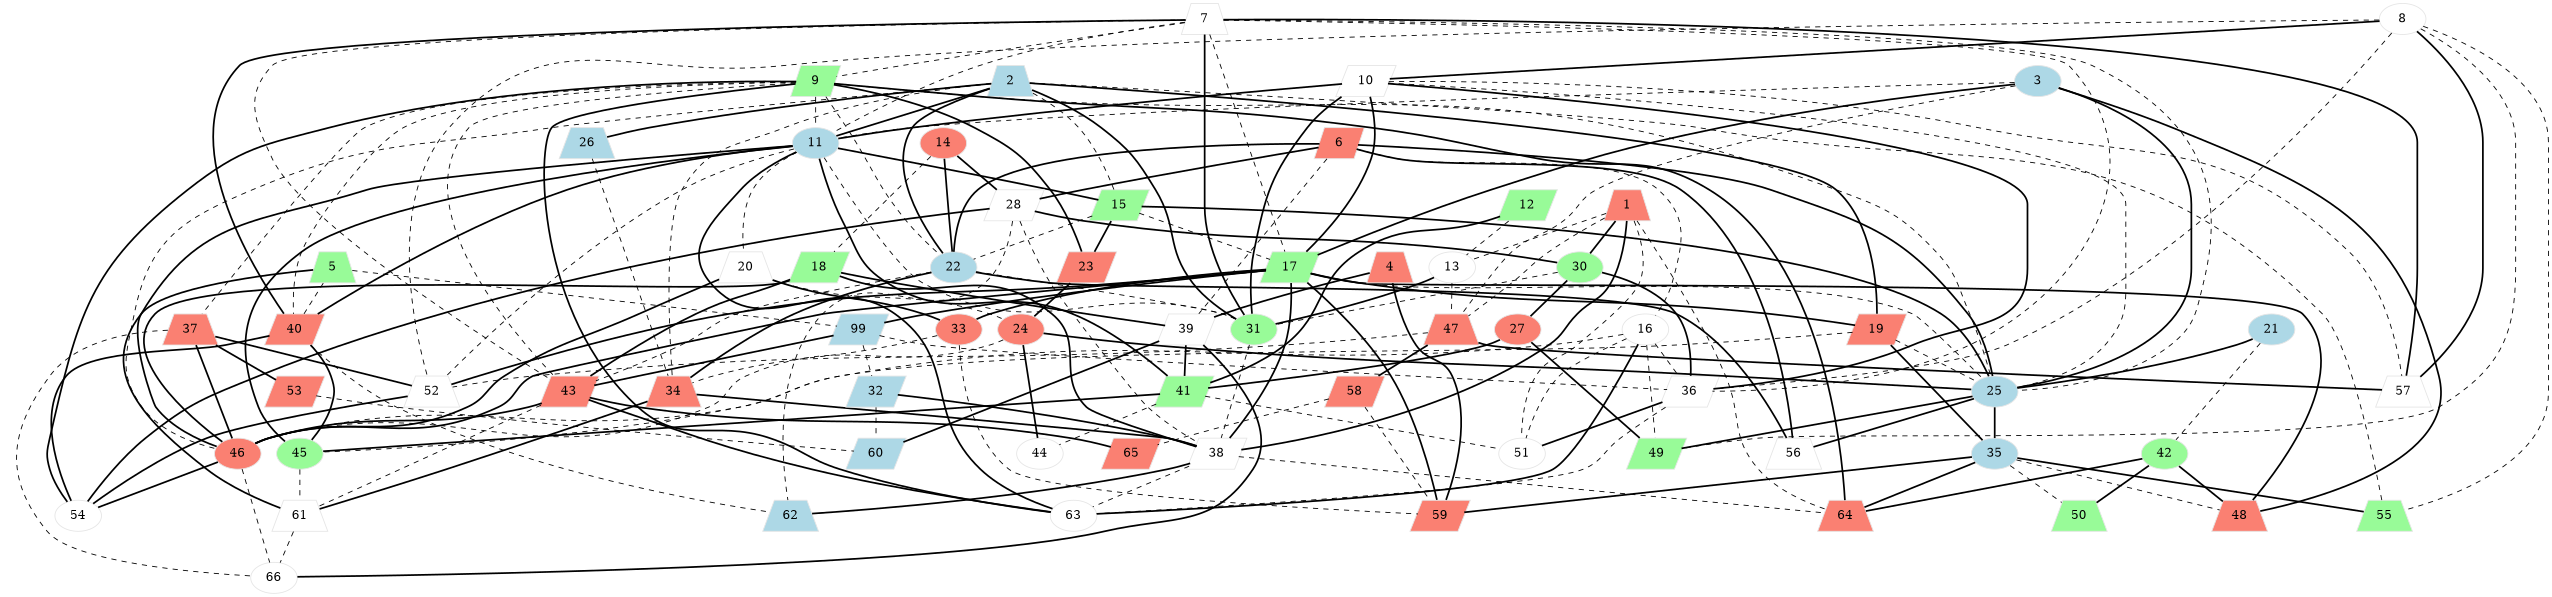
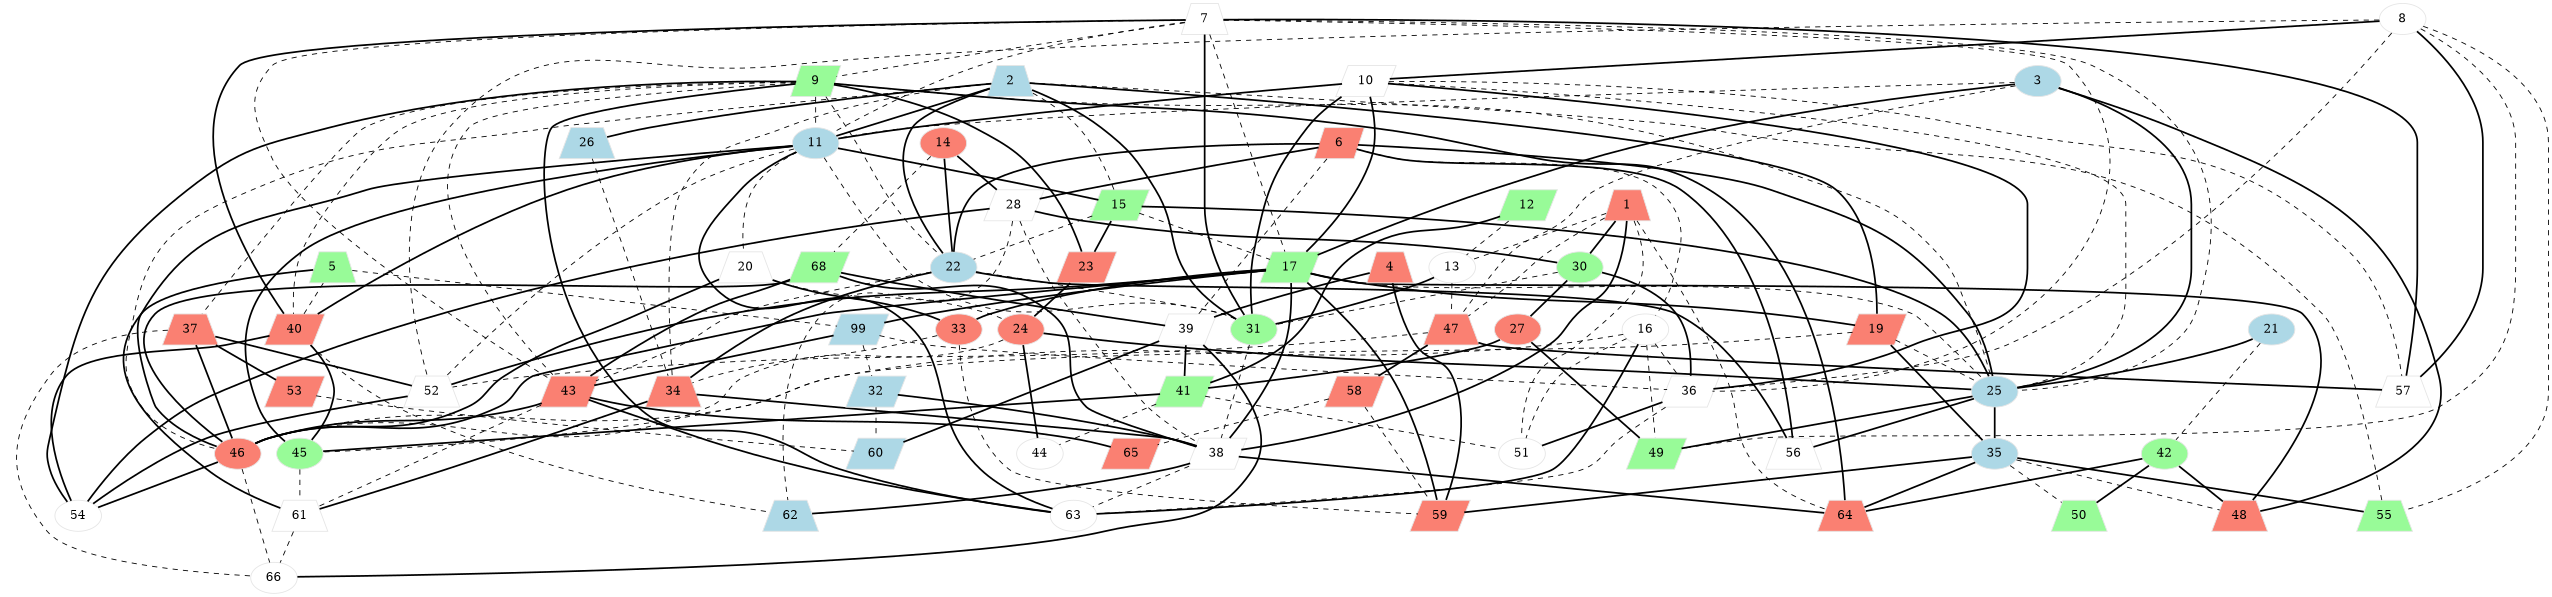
(819, 267) -> (819, 267)
(871, 270) -> none
(1531, 485) -> (1531, 485)
